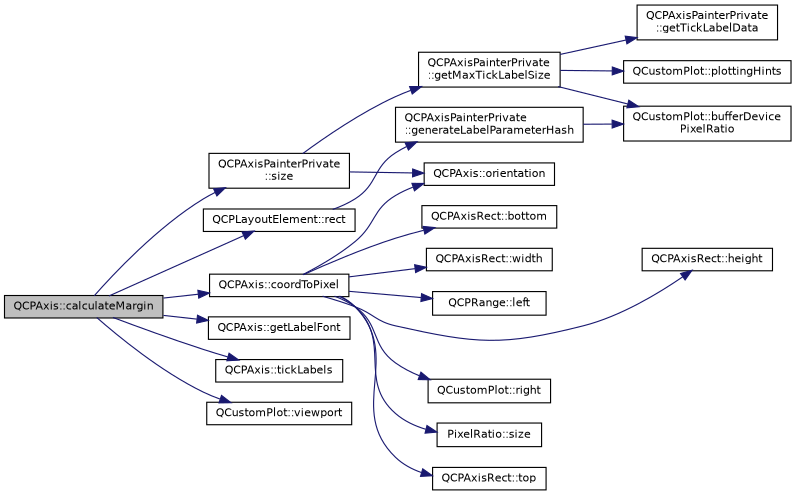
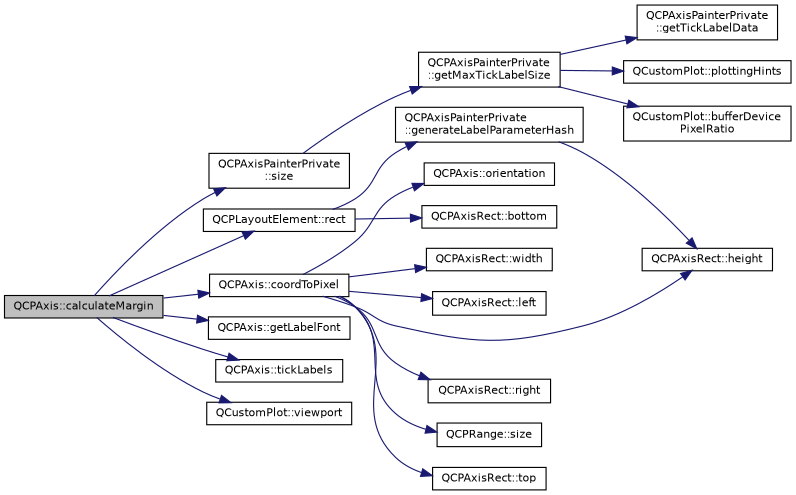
(598, 124) -> (629, 184)
(386, 172) -> none
(363, 250) -> (383, 219)
(489, 303) -> (489, 303)
(489, 391) -> (489, 391)
(489, 435) -> (489, 435)
